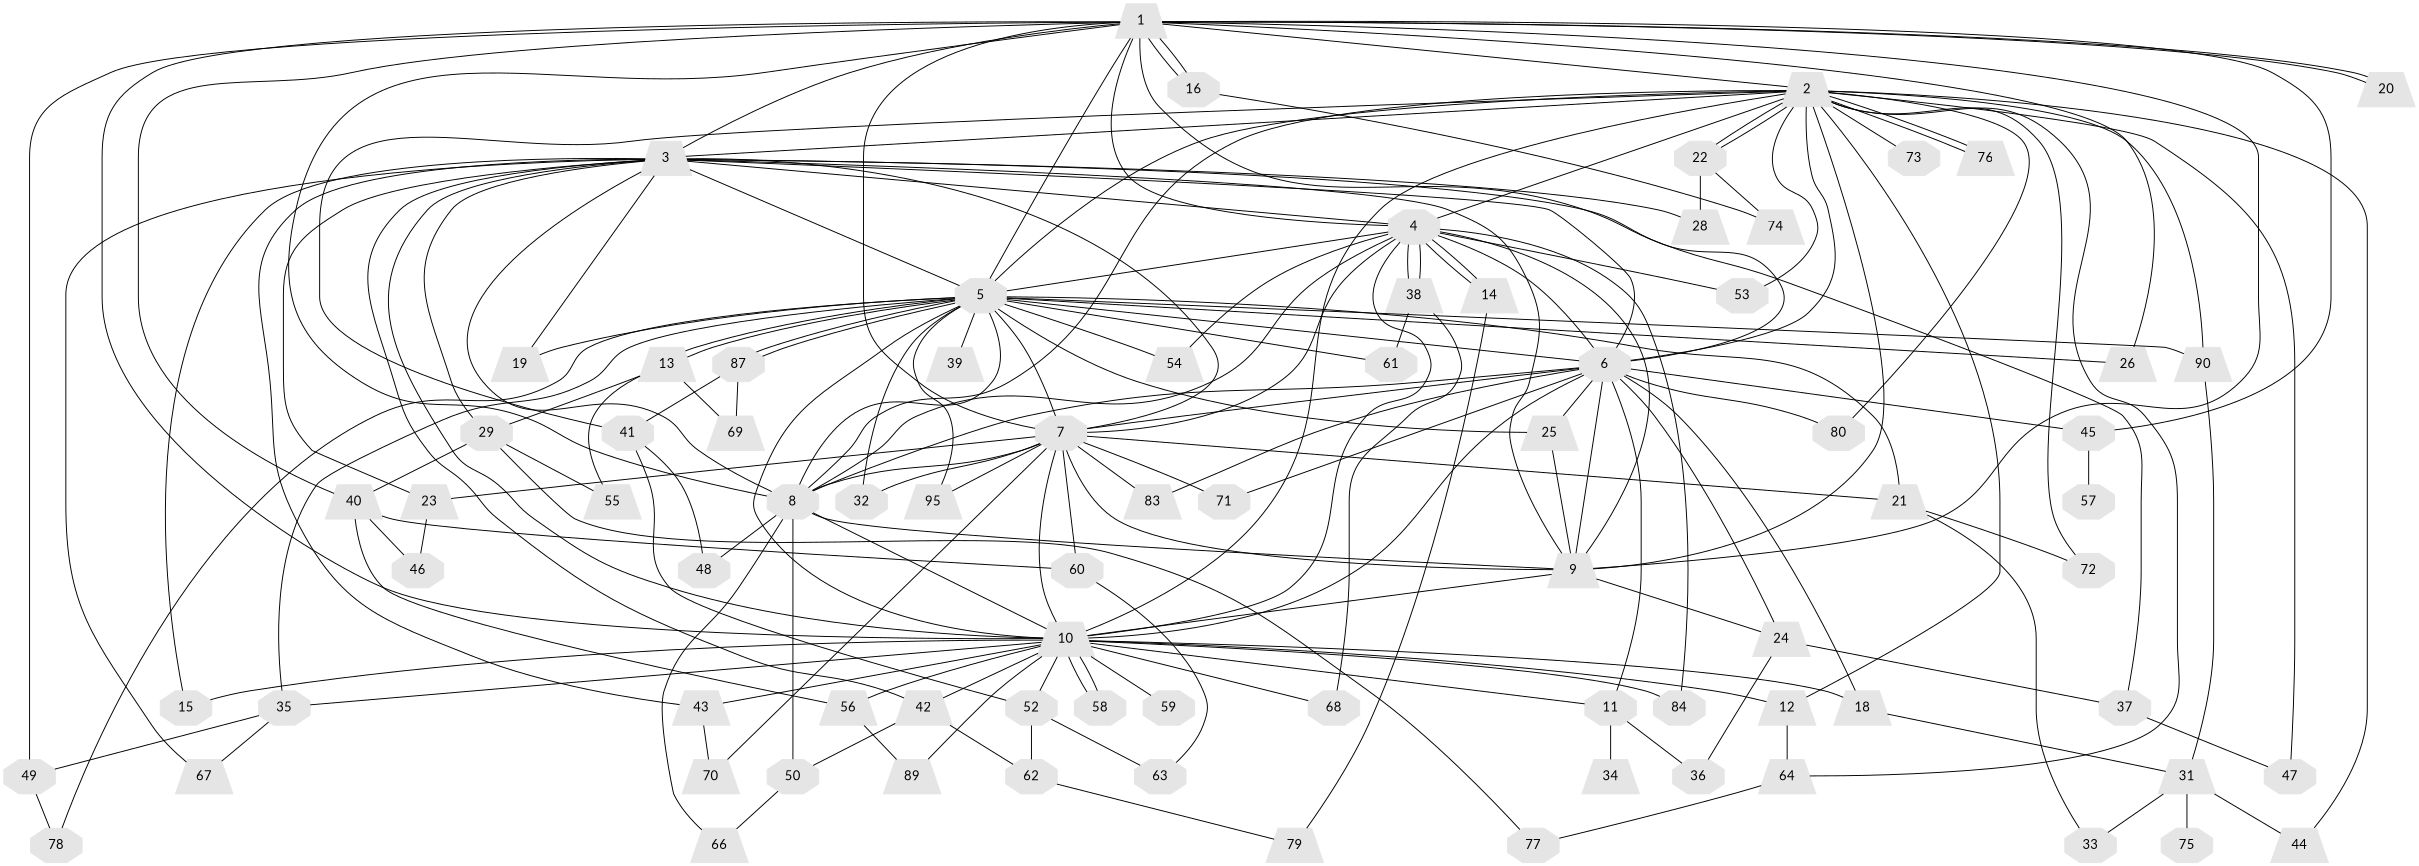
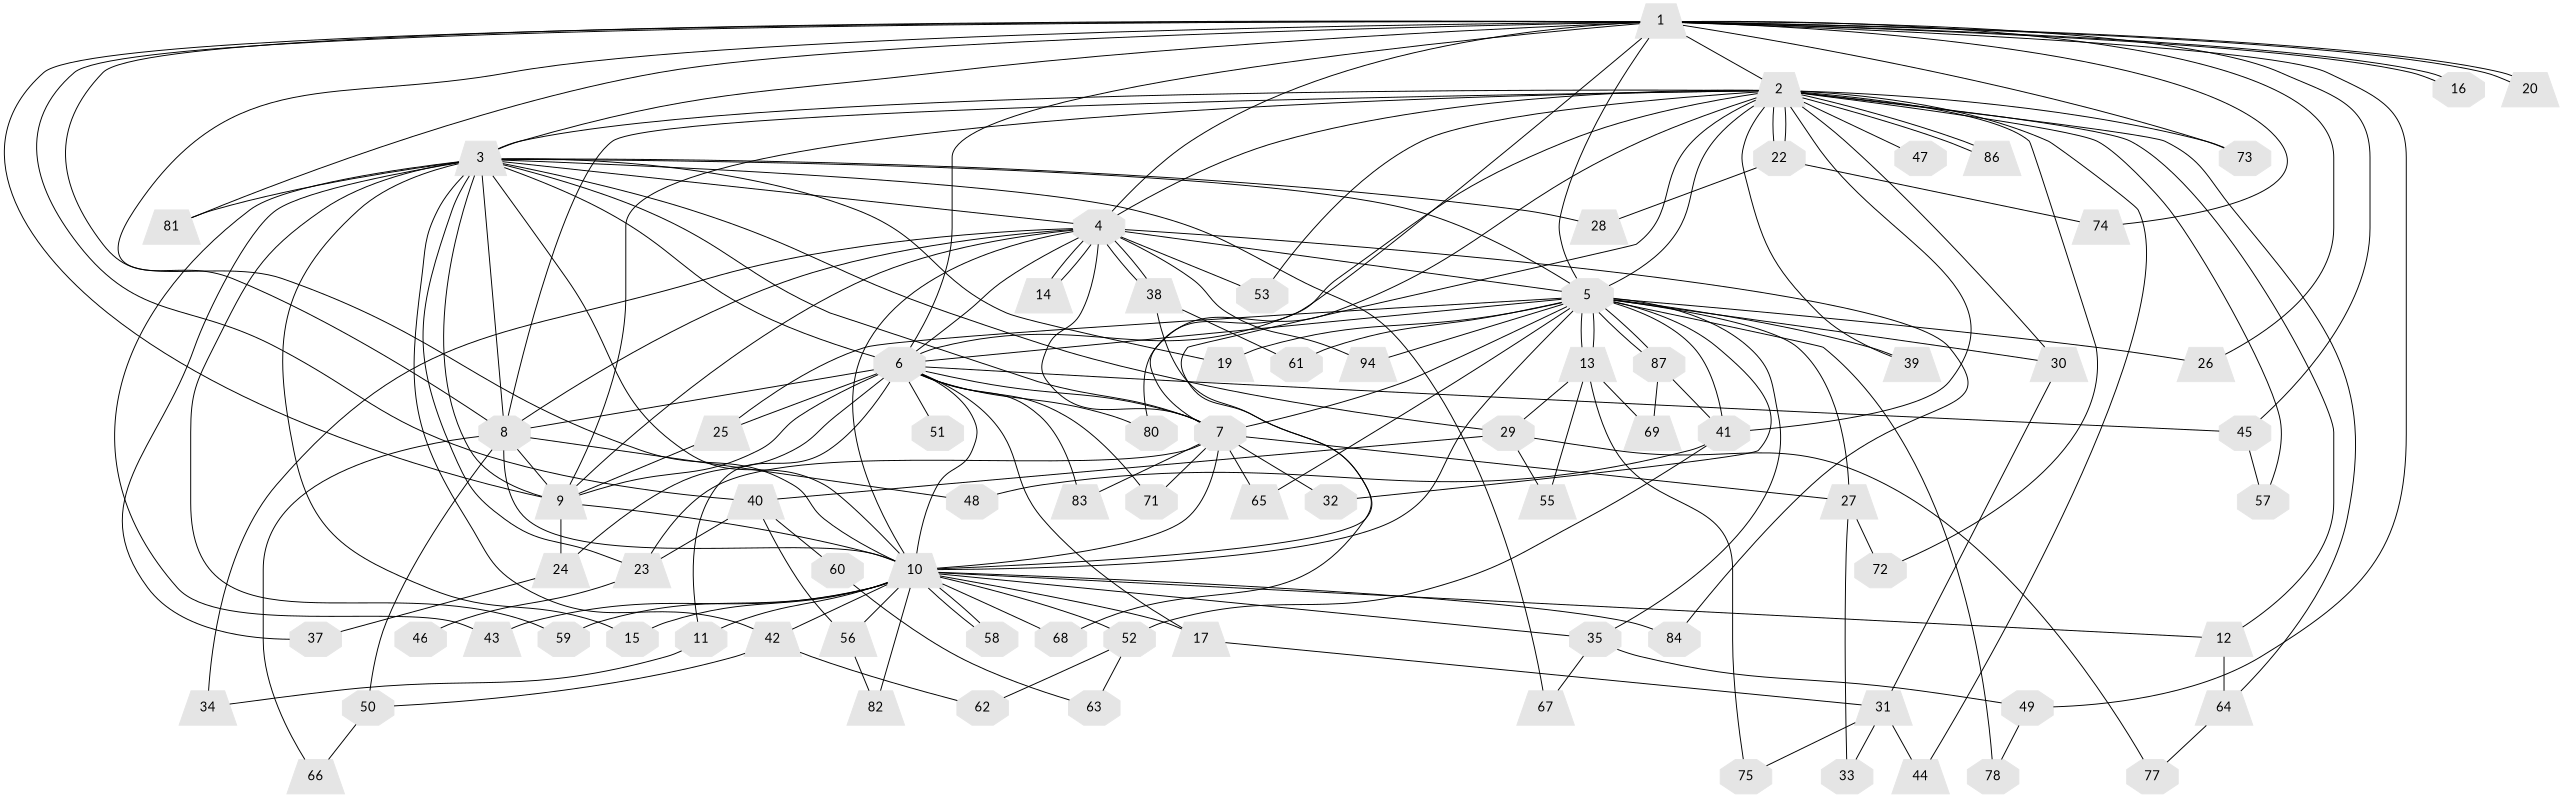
none -> (1956, 77)
(1490, 145) -> (2092, 63)
(1986, 158) -> (1992, 158)
none -> (2137, 174)
none -> (172, 227)
none -> (1772, 256)
none -> (543, 321)
(1175, 364) -> (1368, 364)
(2203, 364) -> (2059, 364)
(870, 406) -> (1687, 341)
none -> (938, 433)
(926, 467) -> none
none -> (191, 468)
(933, 502) -> (1259, 502)
(1069, 502) -> none
(1900, 502) -> (1849, 502)
none -> (1721, 531)
(387, 537) -> (689, 542)
(1185, 542) -> none
(1863, 708) -> (1201, 639)
(2207, 742) -> none
(711, 777) -> none
(912, 777) -> (876, 708)
(1698, 777) -> none
(1295, 845) -> none
